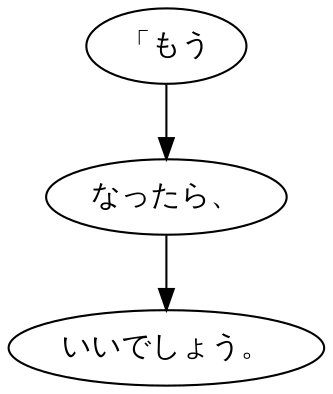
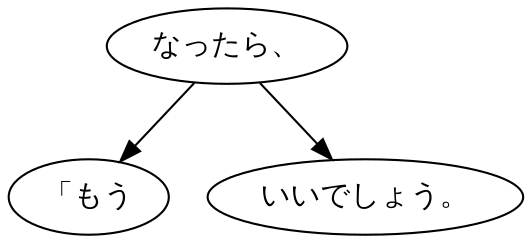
(166, 111) -> (165, 114)
